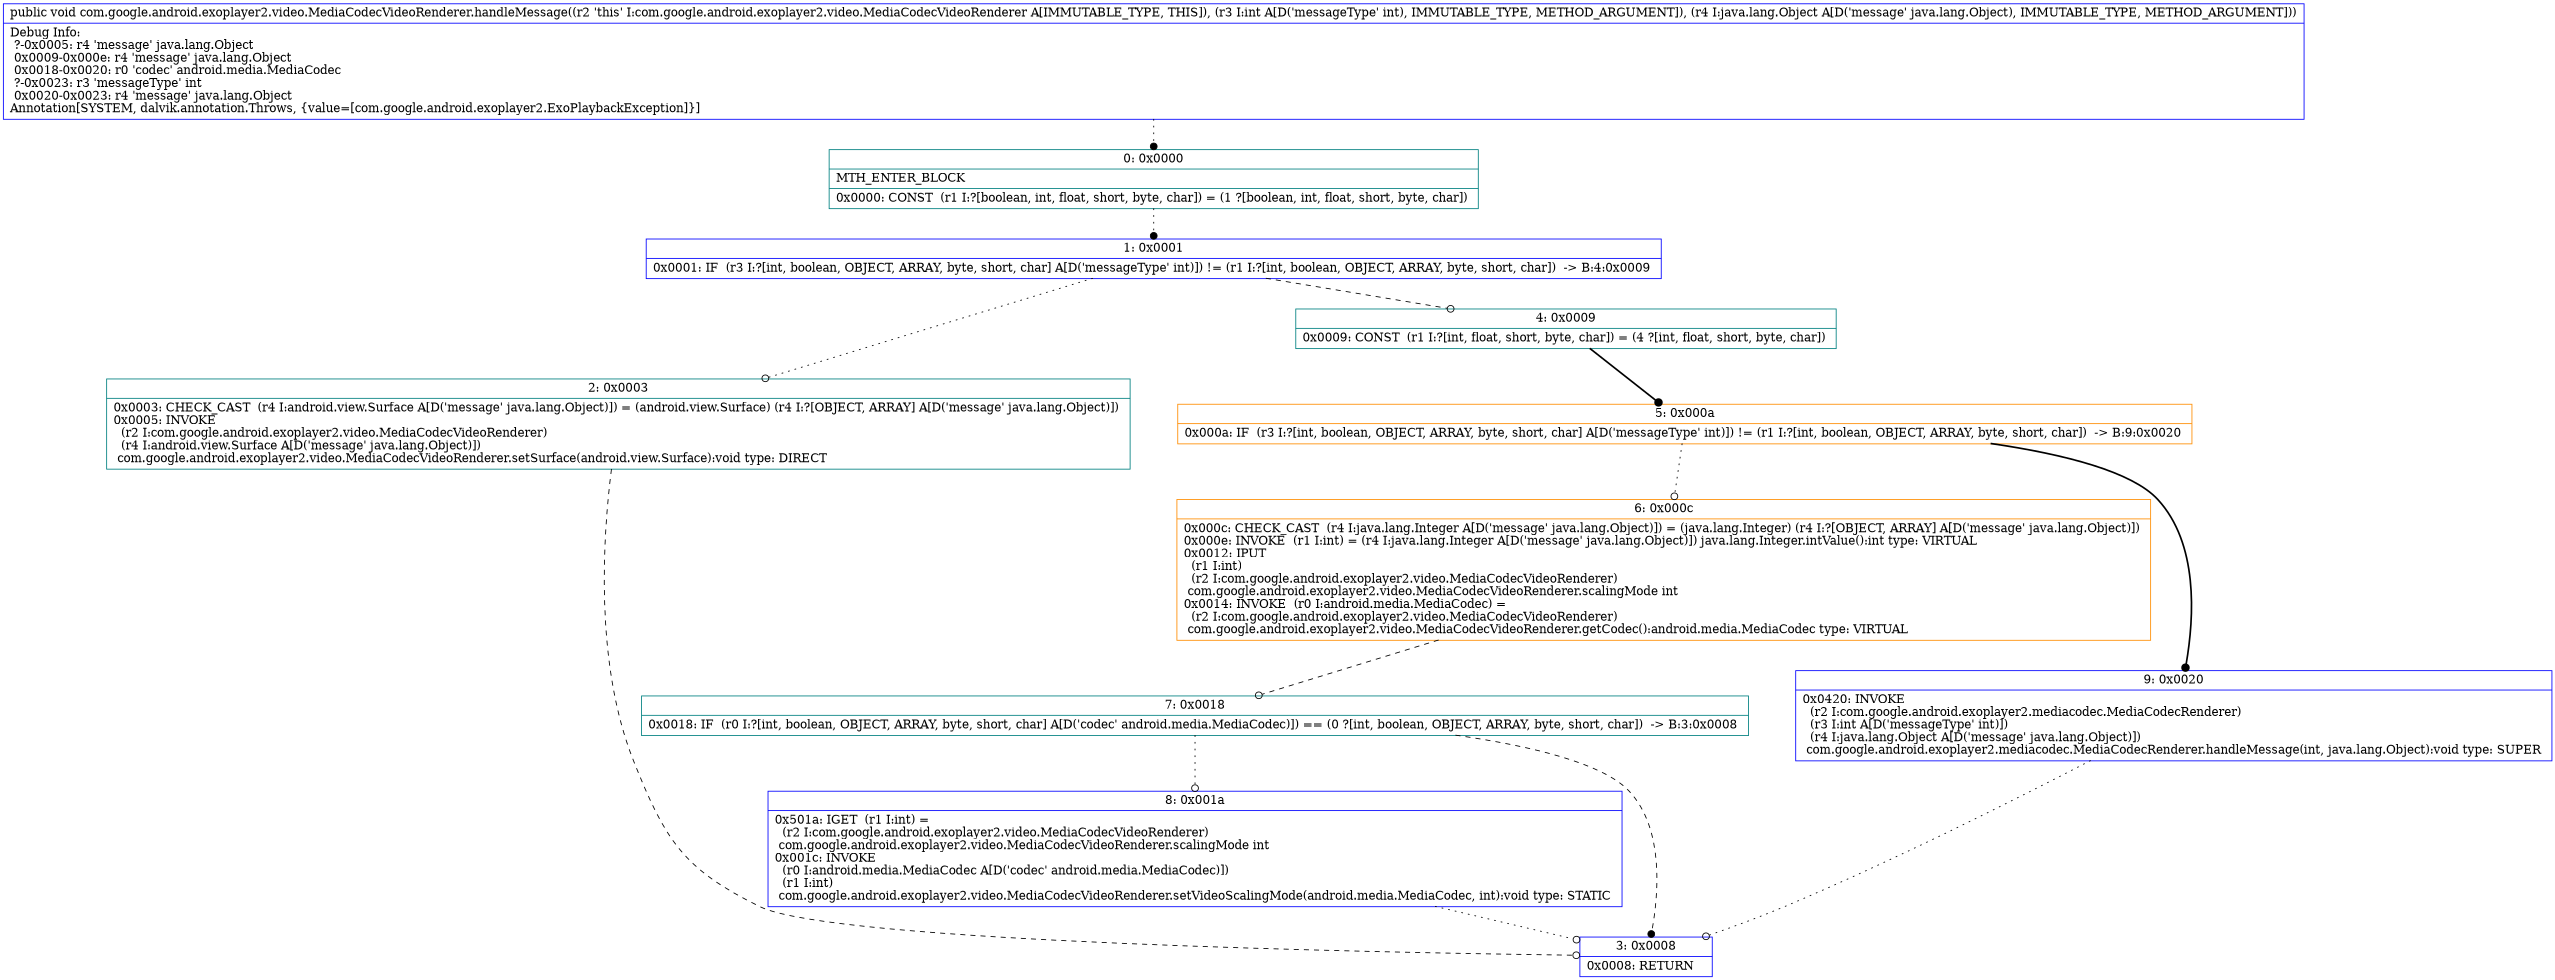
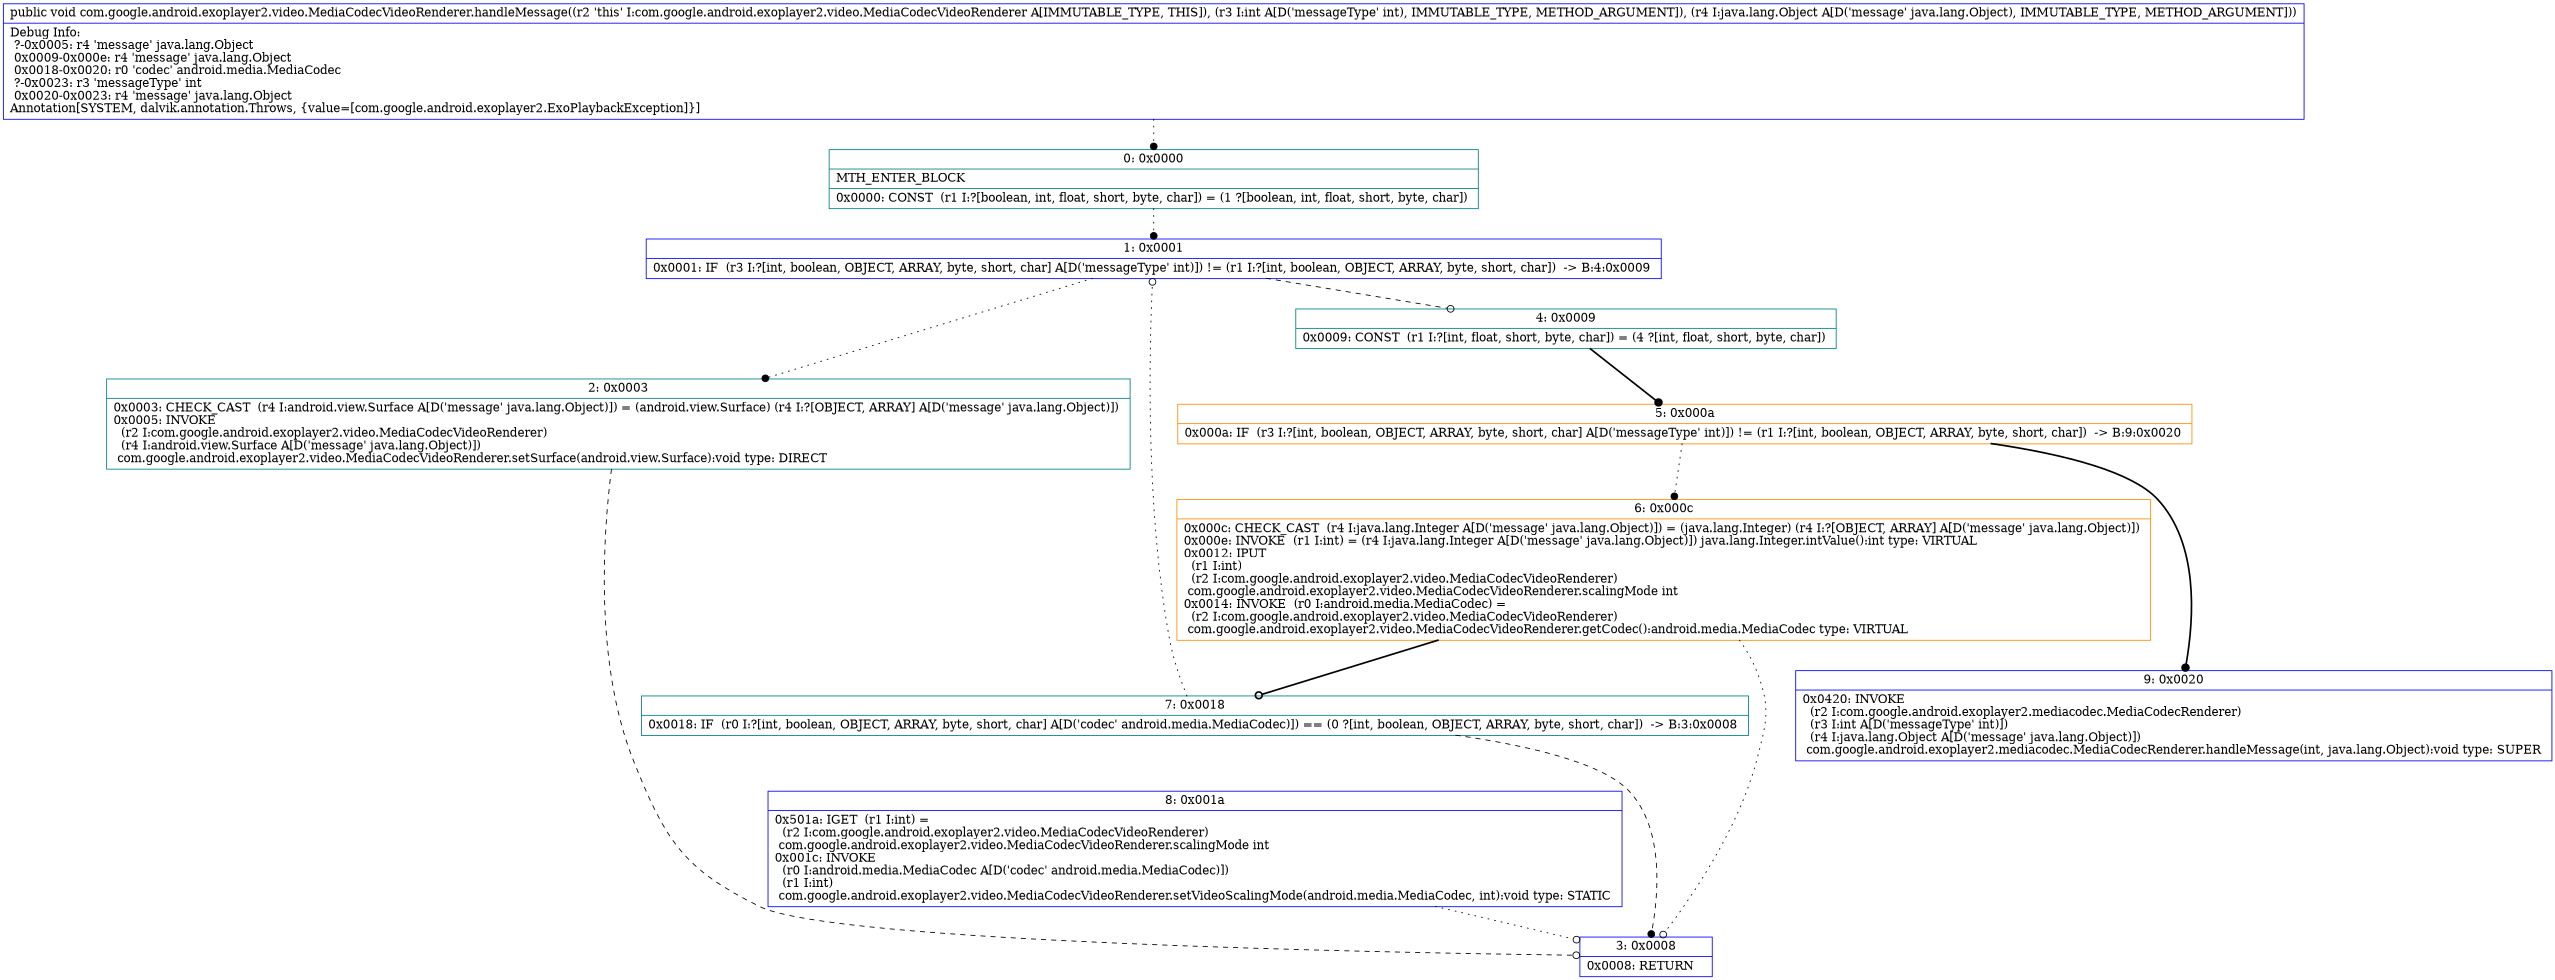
(931, 328) -> (931, 328)
(1679, 468) -> (1679, 468)
(1350, 667) -> (1350, 667)
(1195, 760) -> (1153, 493)
(1903, 854) -> (1746, 793)
